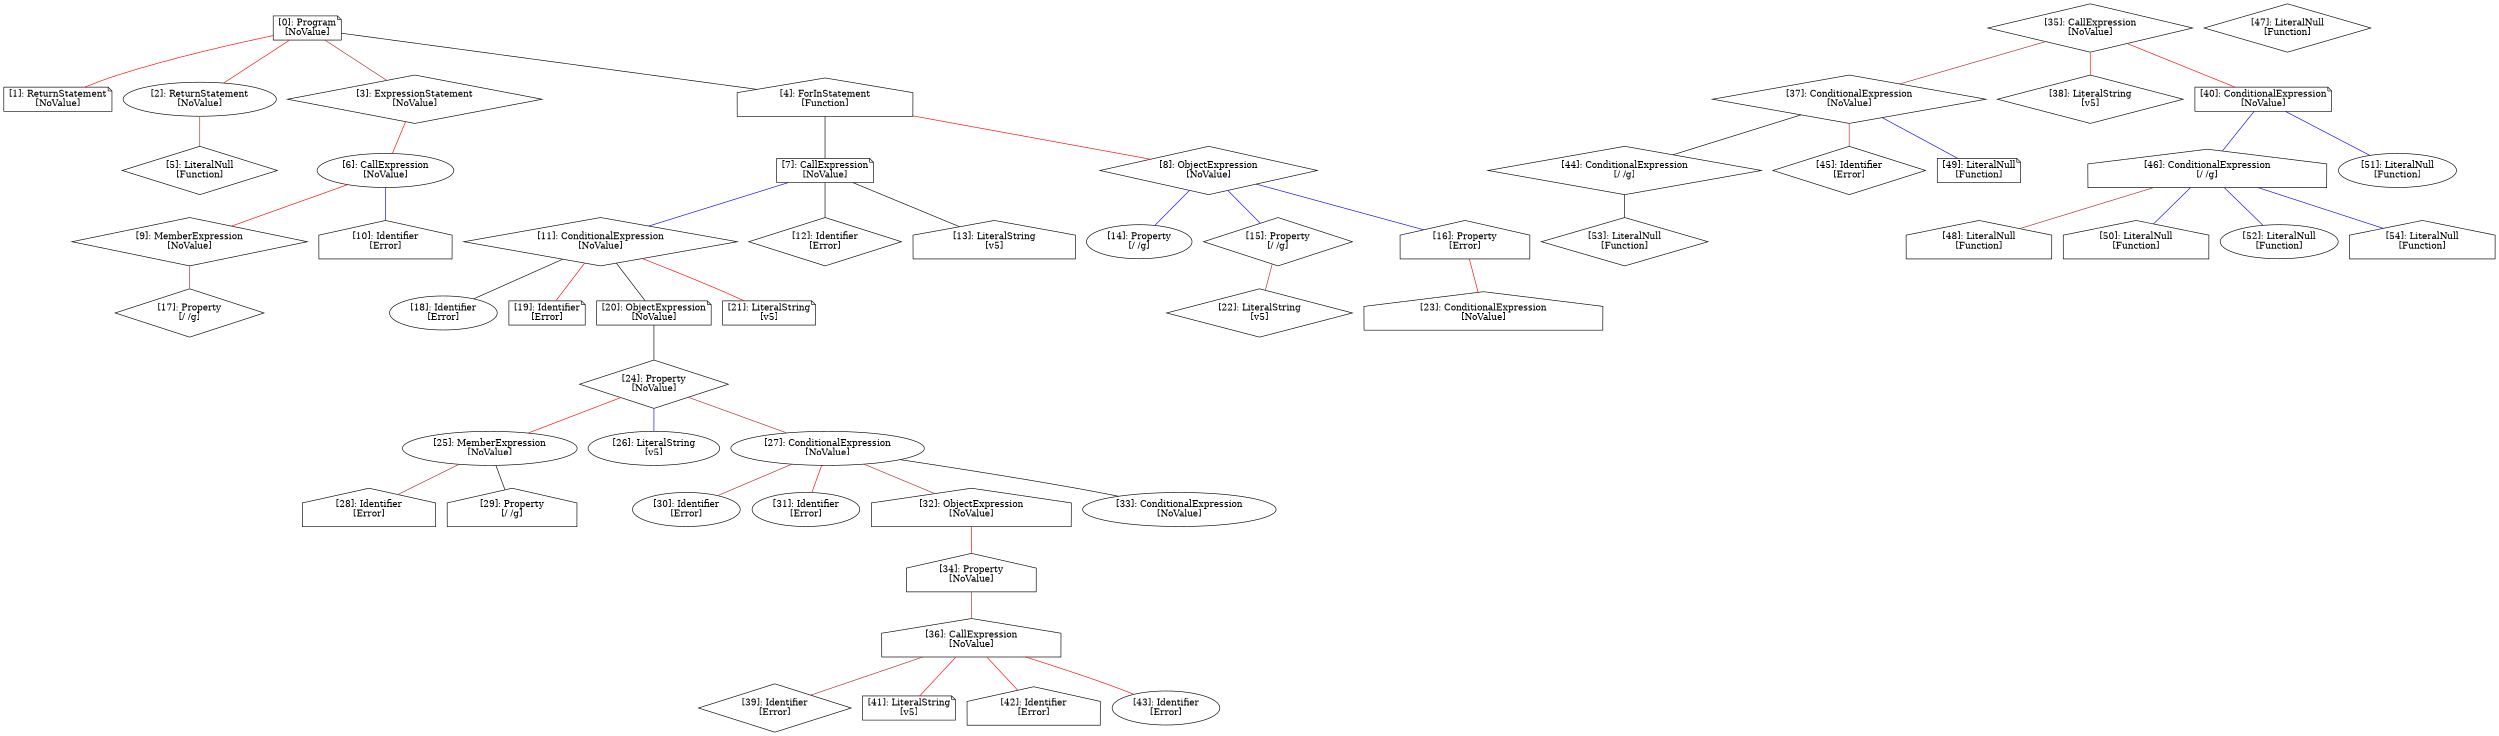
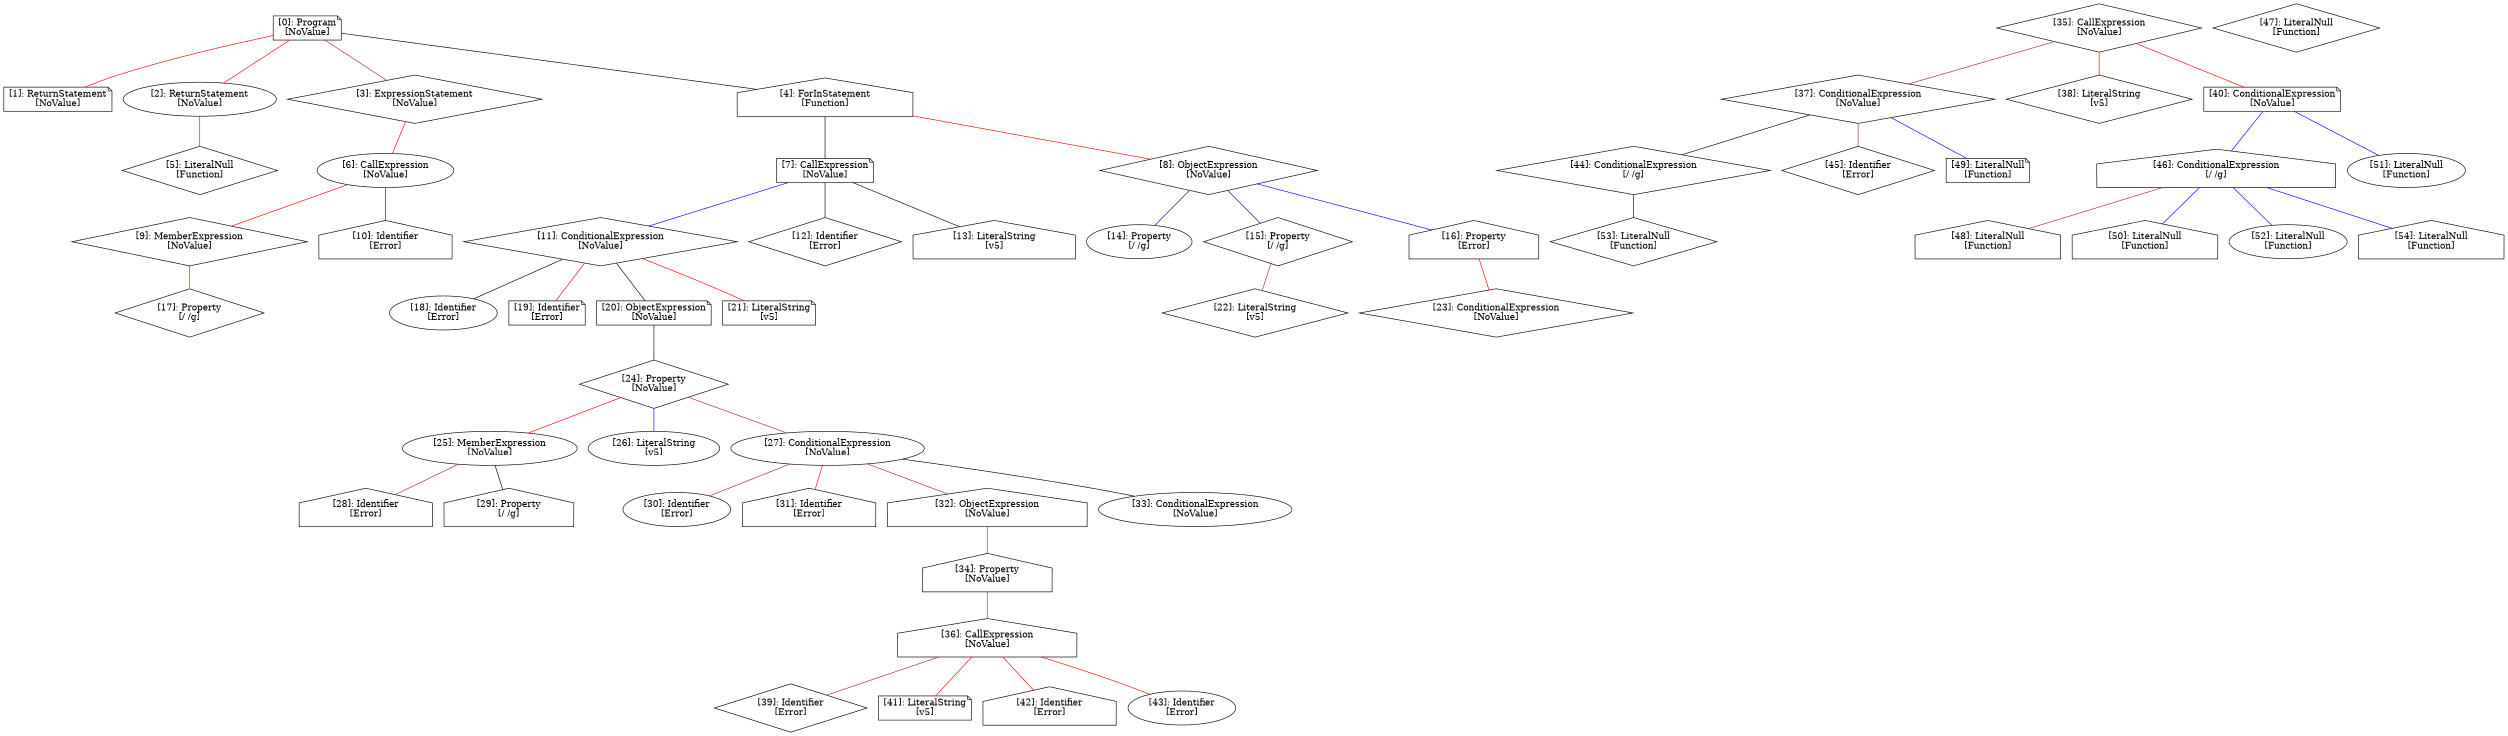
(1483, 313) -> (1496, 313)
(806, 509) -> (809, 509)
